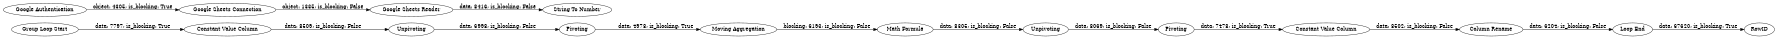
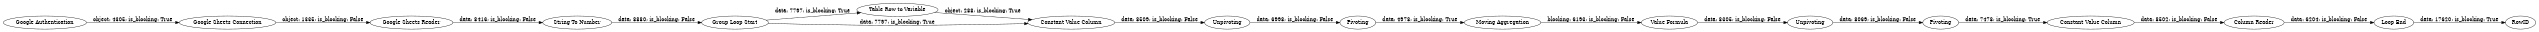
none -> (897, 10)
none -> (655, 23)
(1698, 27) -> (2460, 20)
(905, 29) -> (1669, 23)
(1491, 29) -> (2254, 23)
